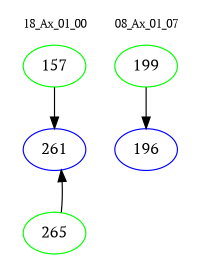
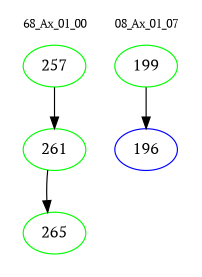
(55, 25) -> (55, 25)
(55, 66) -> (55, 66)
(55, 150) -> (55, 150)
(62, 197) -> (47, 185)
